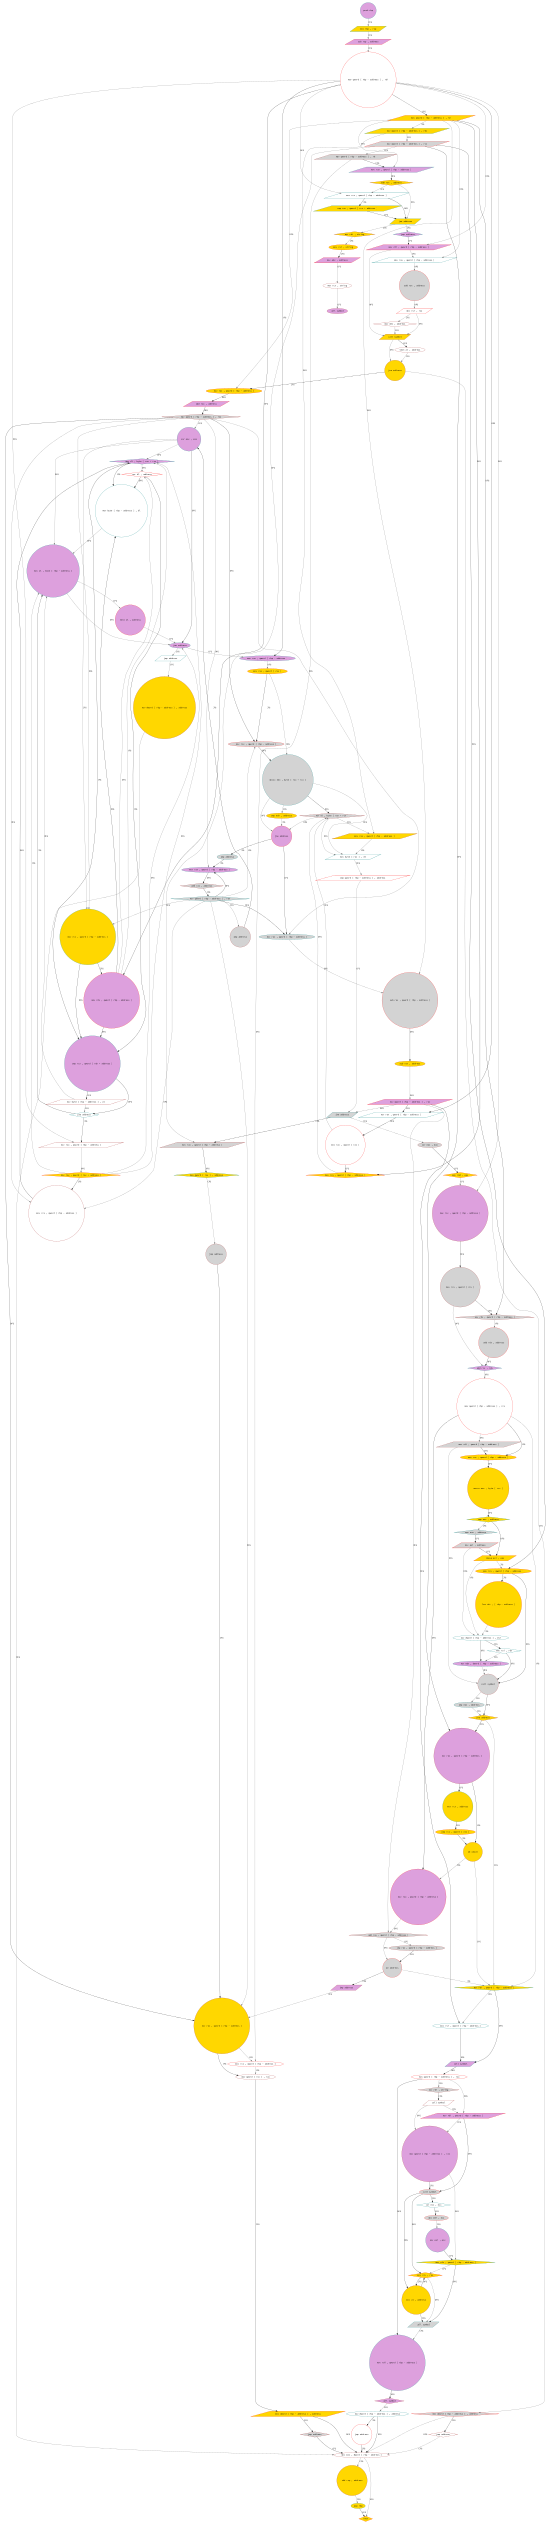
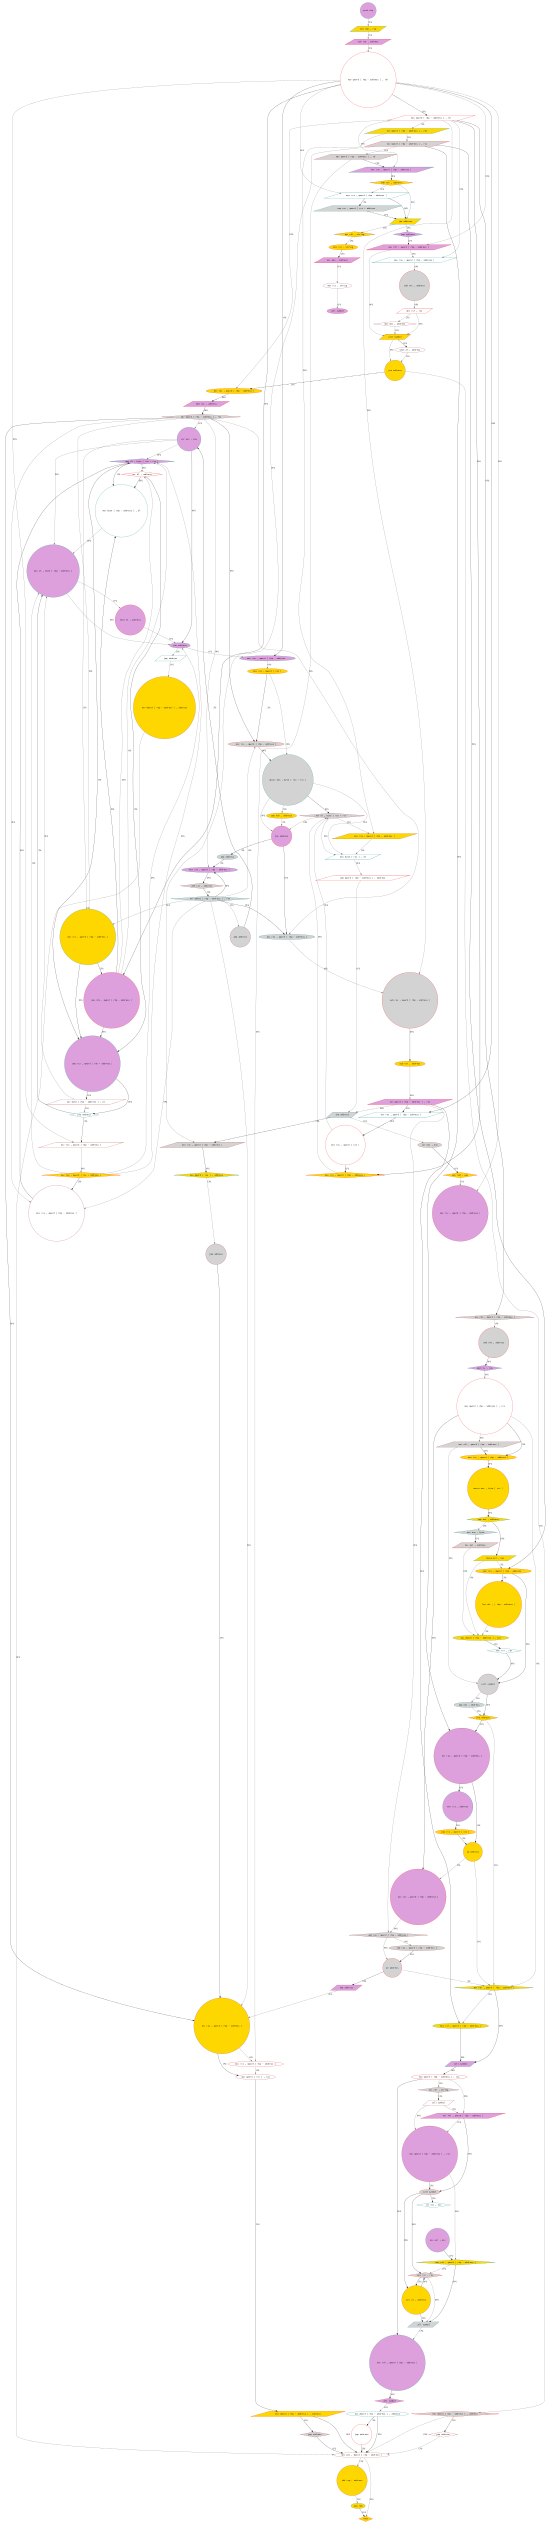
(431, 118) -> (431, 118)
(357, 209) -> (357, 209)
(460, 1287) -> none
(476, 1532) -> (476, 1532)
(484, 1551) -> none
(495, 1558) -> (495, 1558)
(481, 1638) -> (481, 1638)
(481, 1664) -> none
(458, 1807) -> (458, 1807)
(473, 1852) -> (473, 1852)
(461, 2026) -> (461, 2026)
(436, 2218) -> none
(425, 2275) -> (425, 2275)
